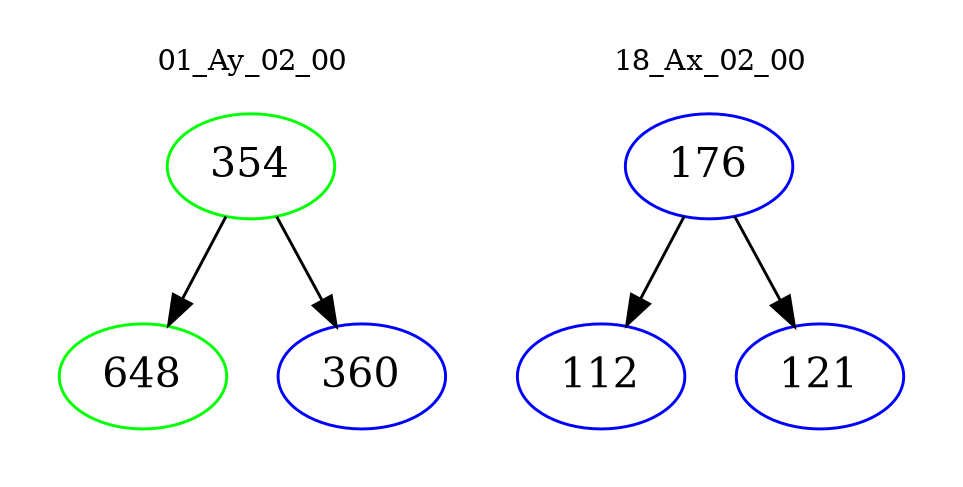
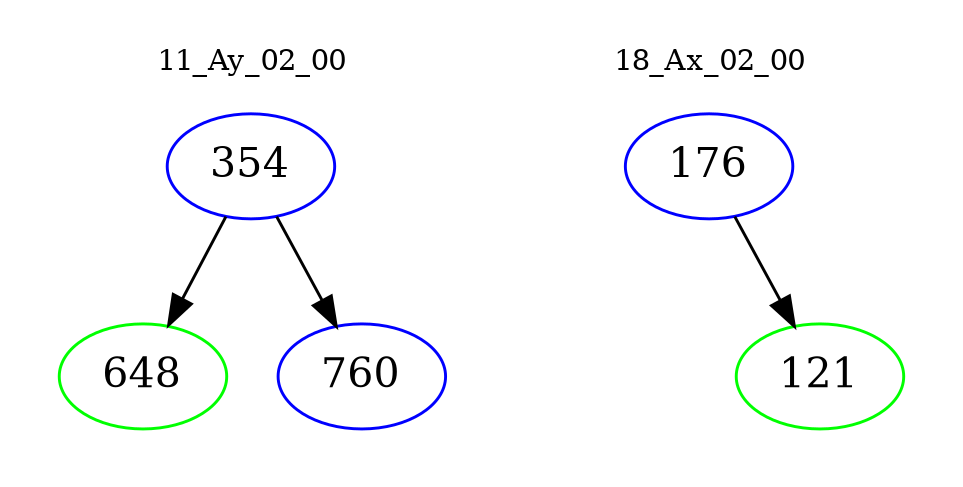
(252, 63) -> (252, 63)
(251, 166) -> (251, 166)
(362, 376) -> (362, 376)
(601, 376) -> none
(820, 376) -> (820, 376)
